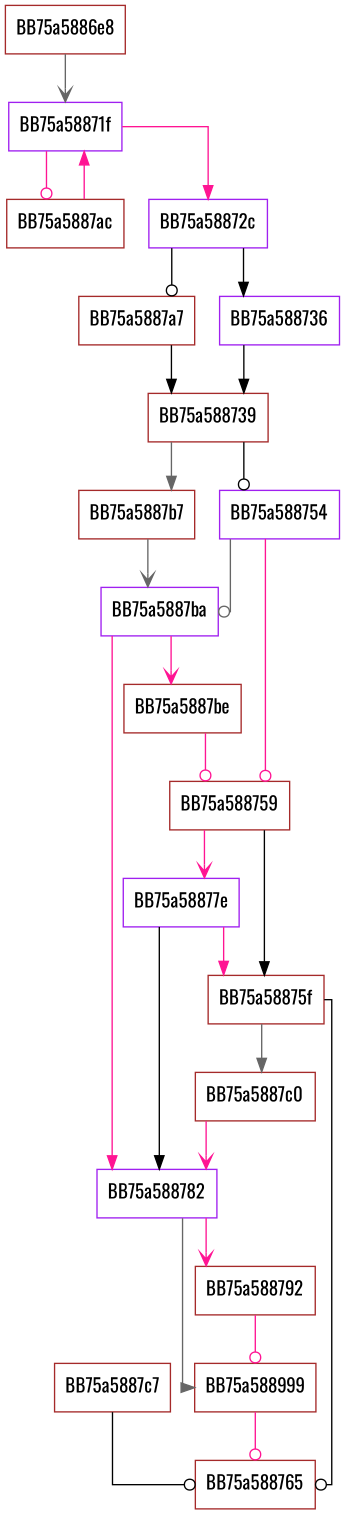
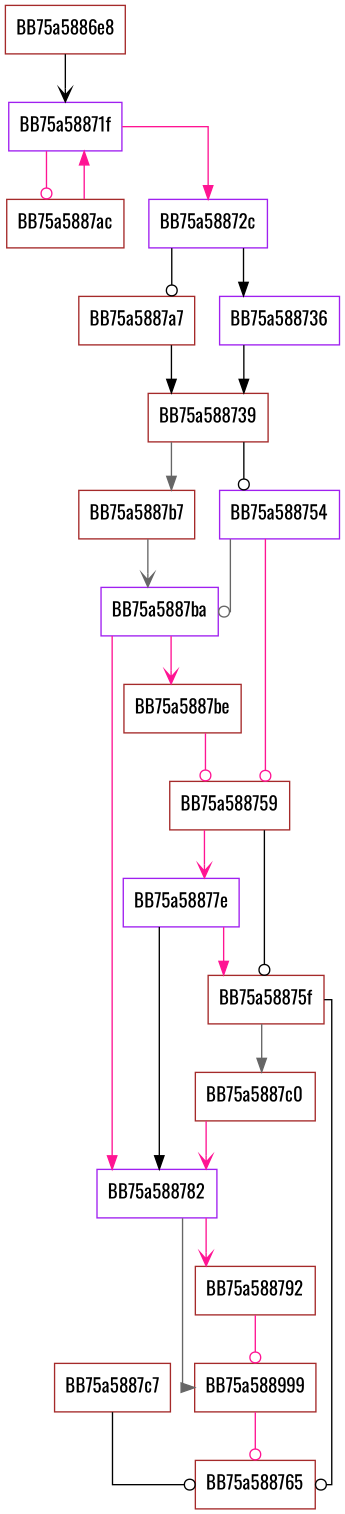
(65, 71) -> (65, 71)
(264, 896) -> (264, 897)
